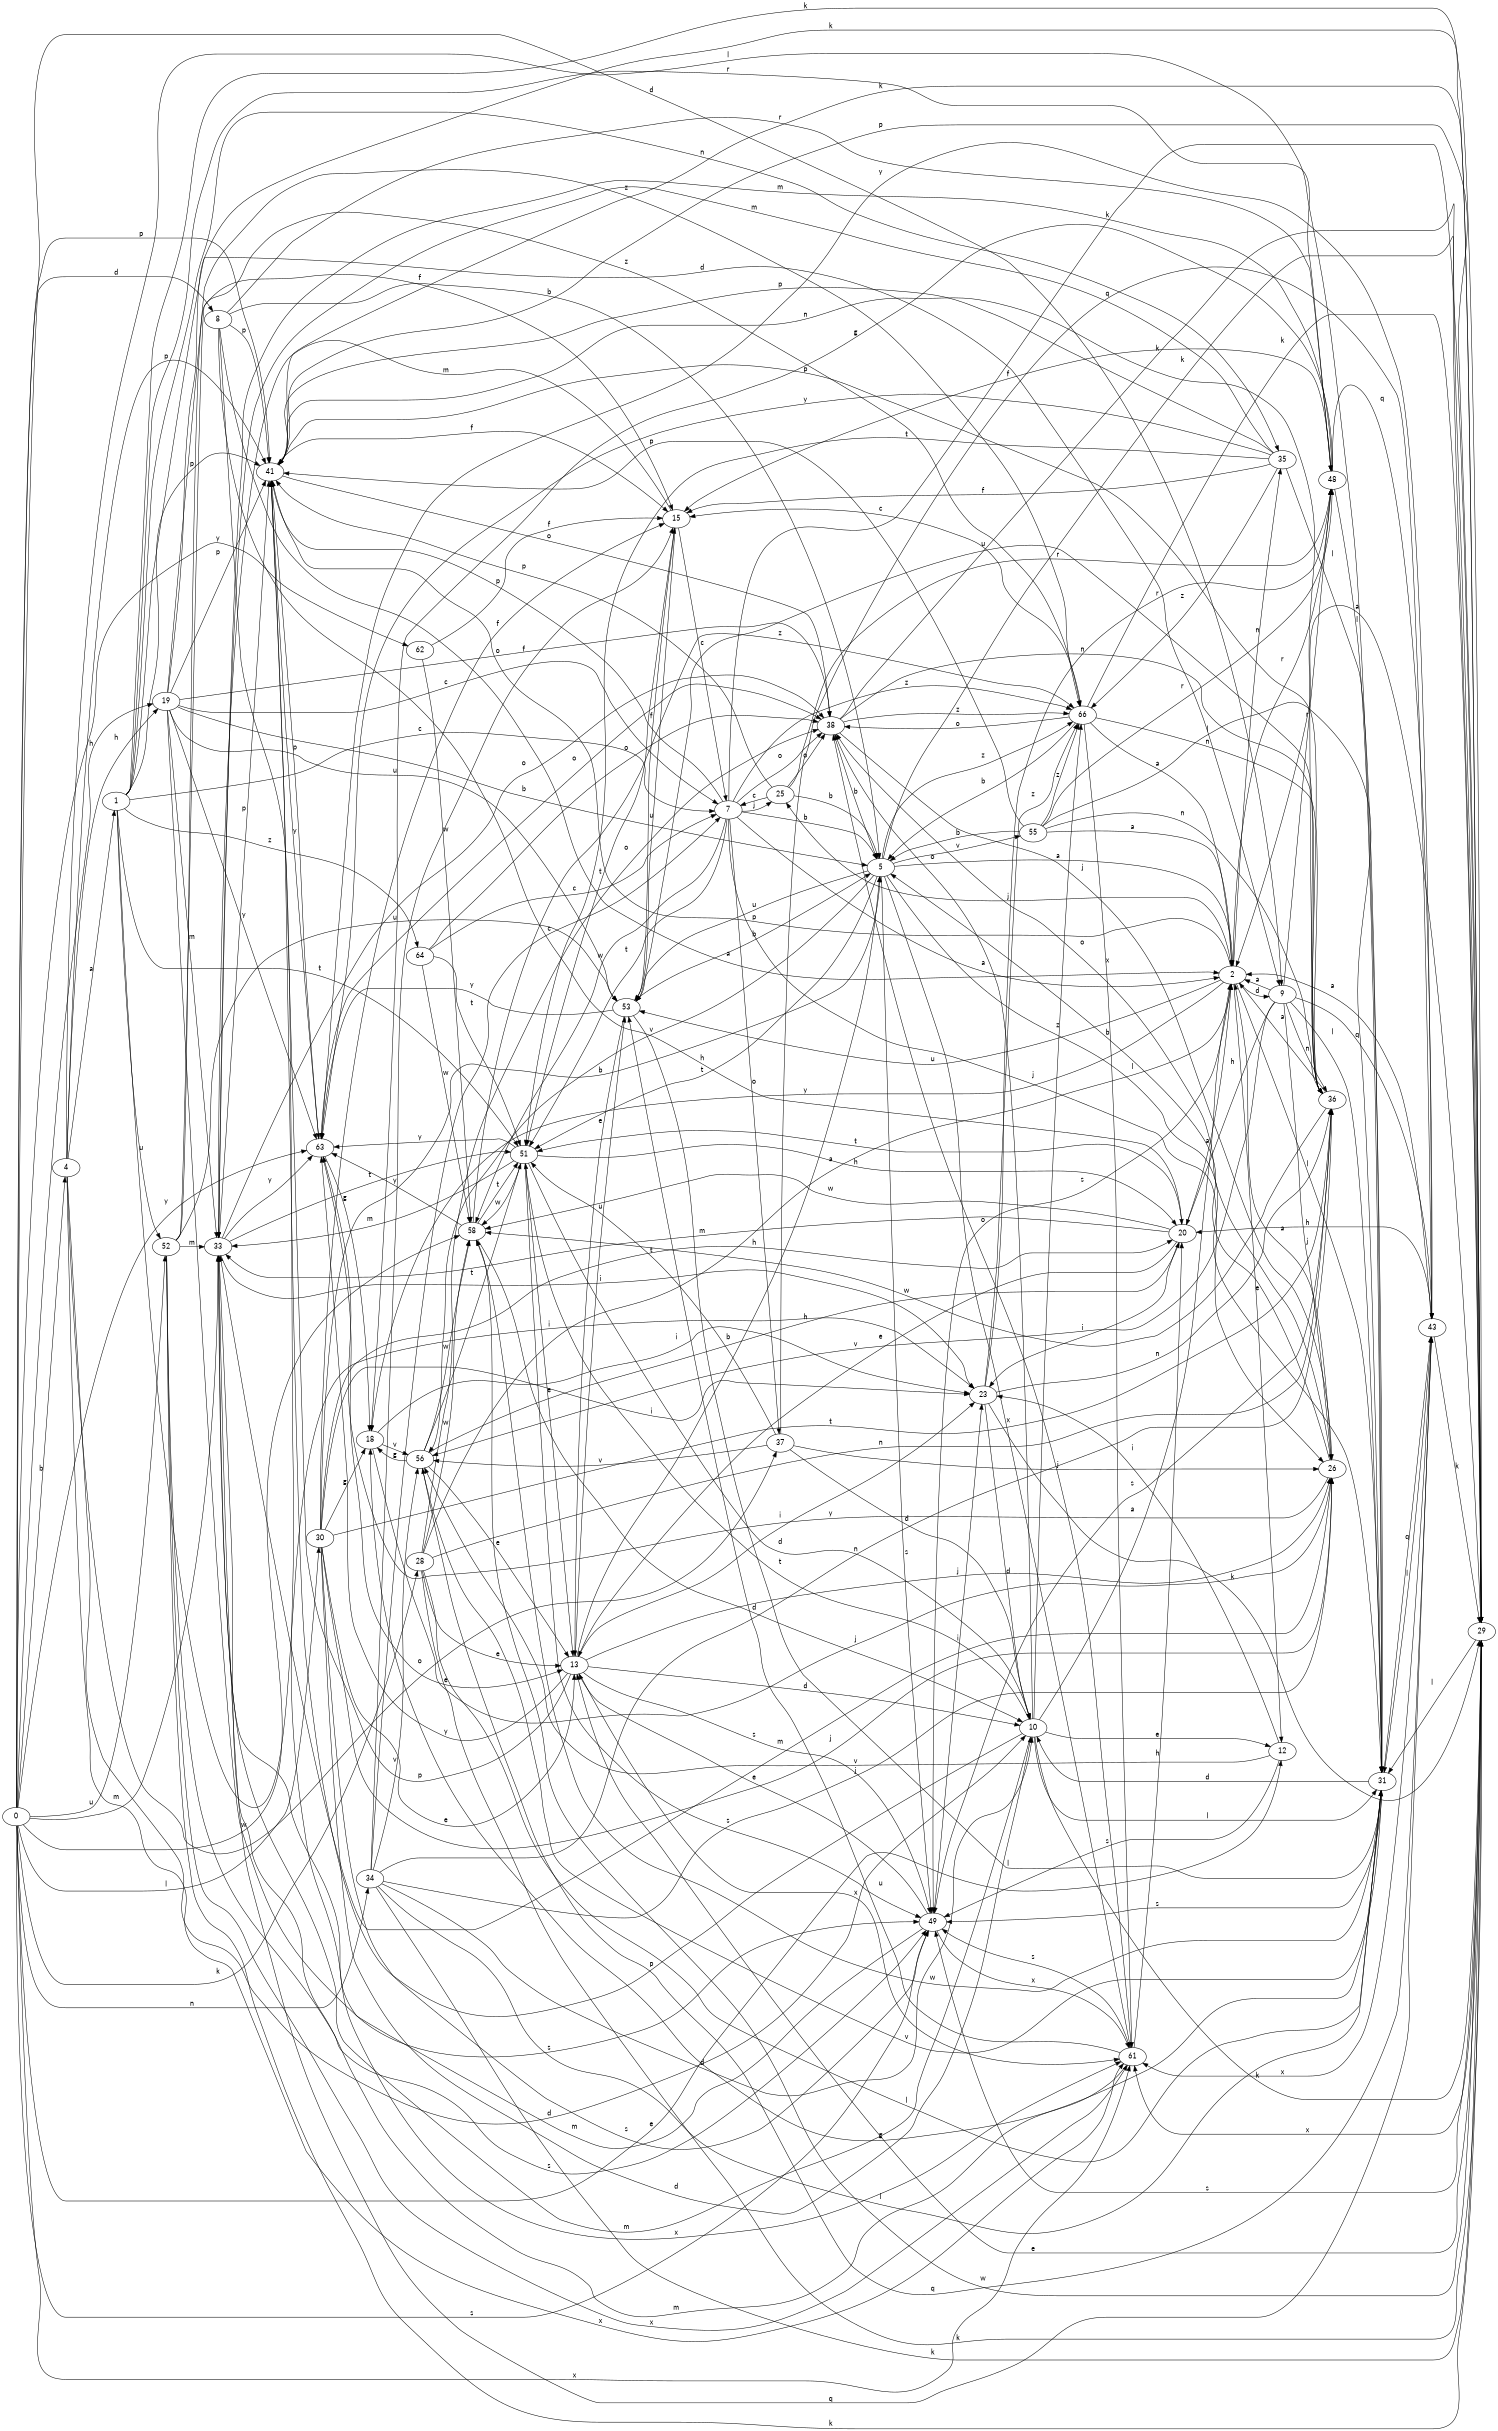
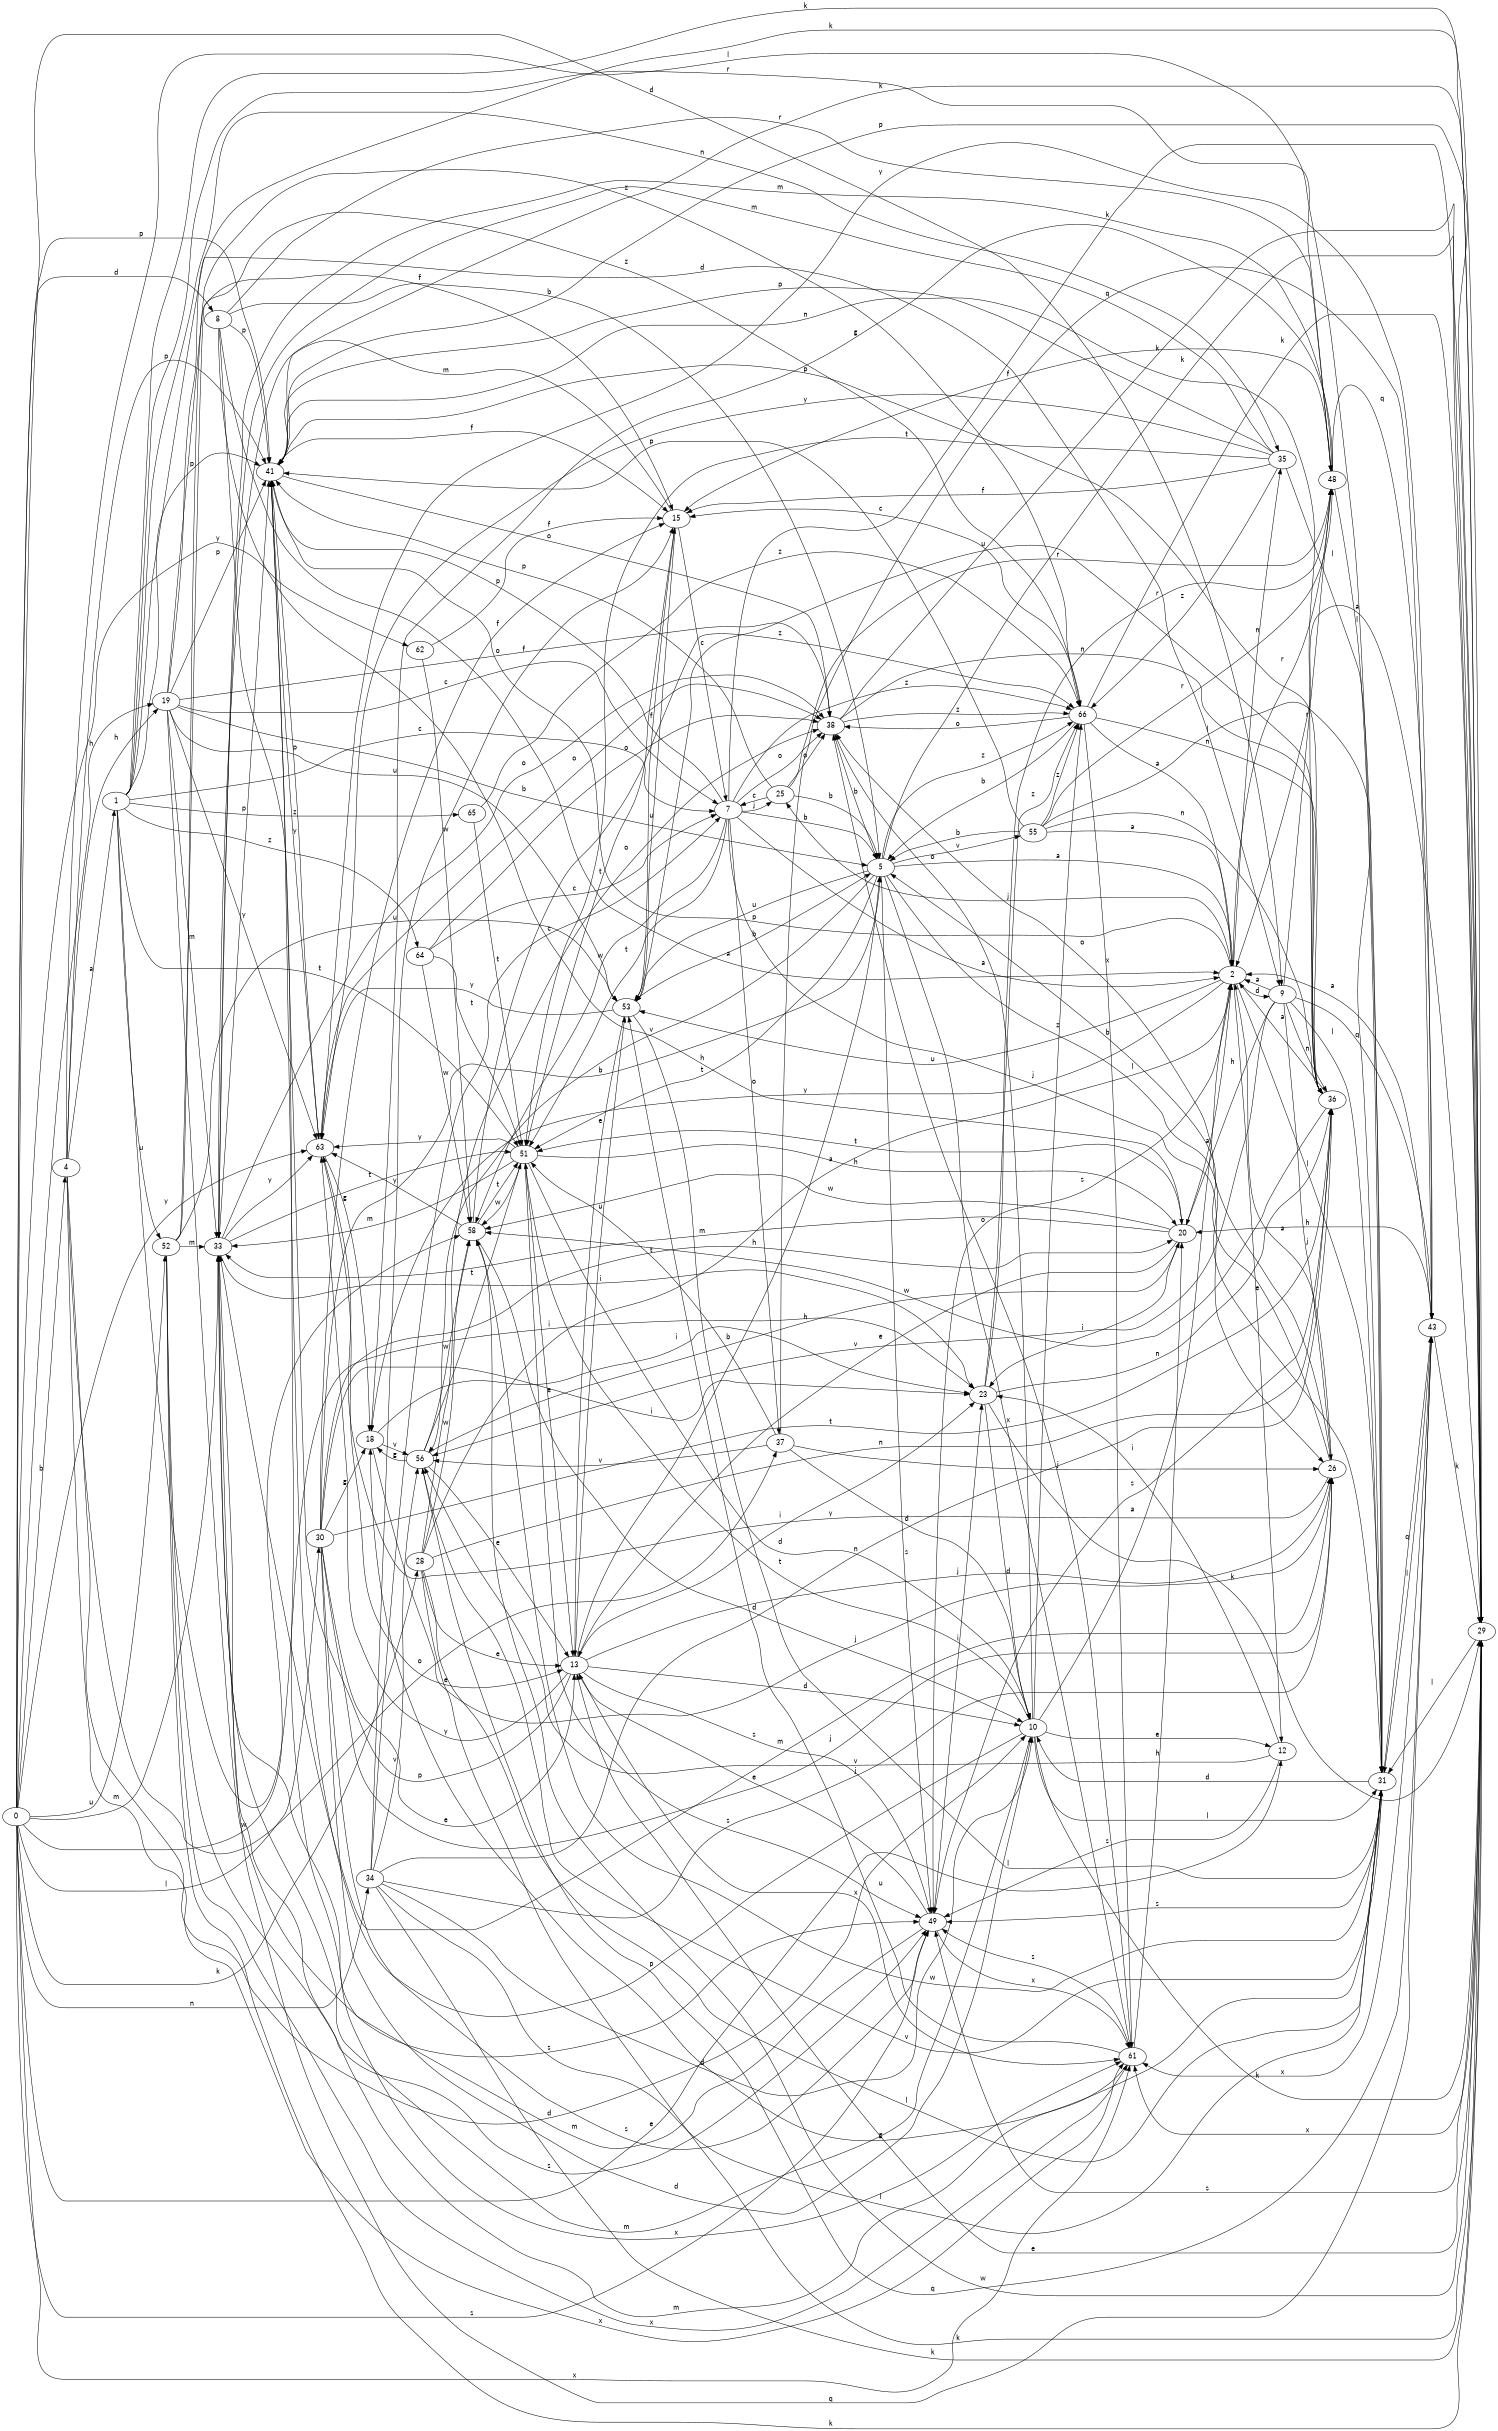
none -> (472, 814)
(1179, 1024) -> none
